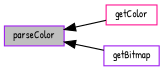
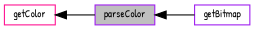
(91, 24) -> (81, 15)
